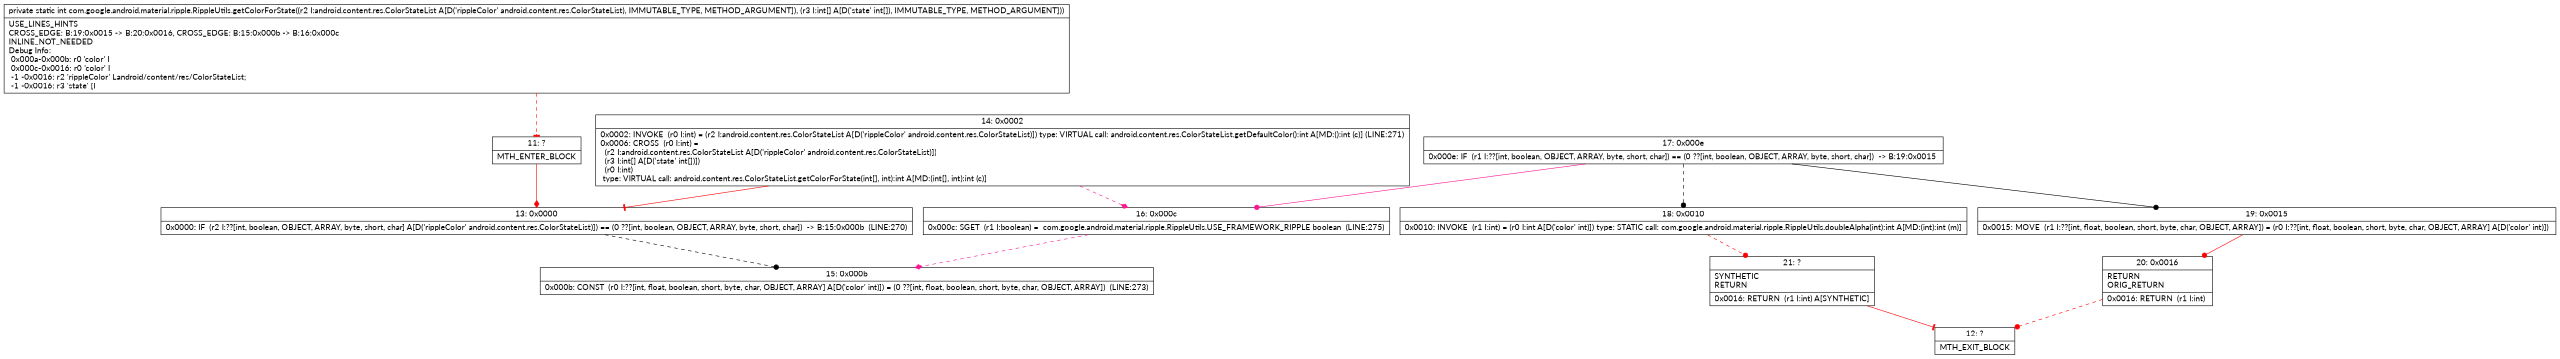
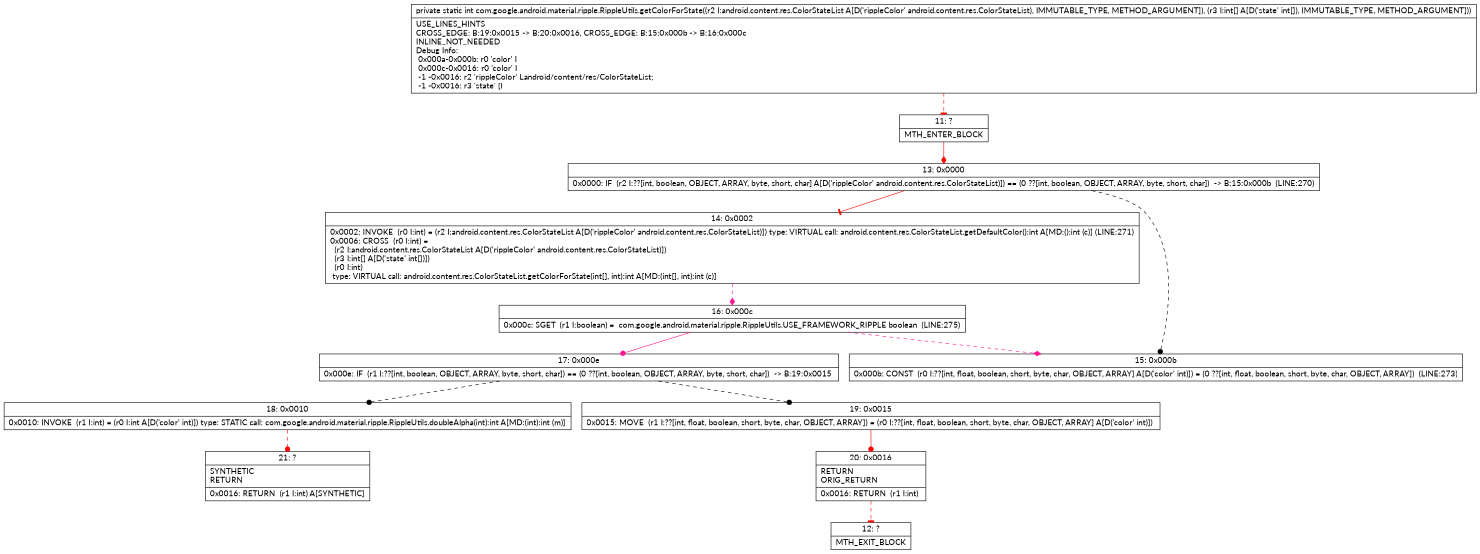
(1422, 185) -> (658, 342)
(1973, 185) -> (723, 391)
(697, 197) -> (873, 201)
(2061, 313) -> (871, 510)
(1900, 316) -> none
